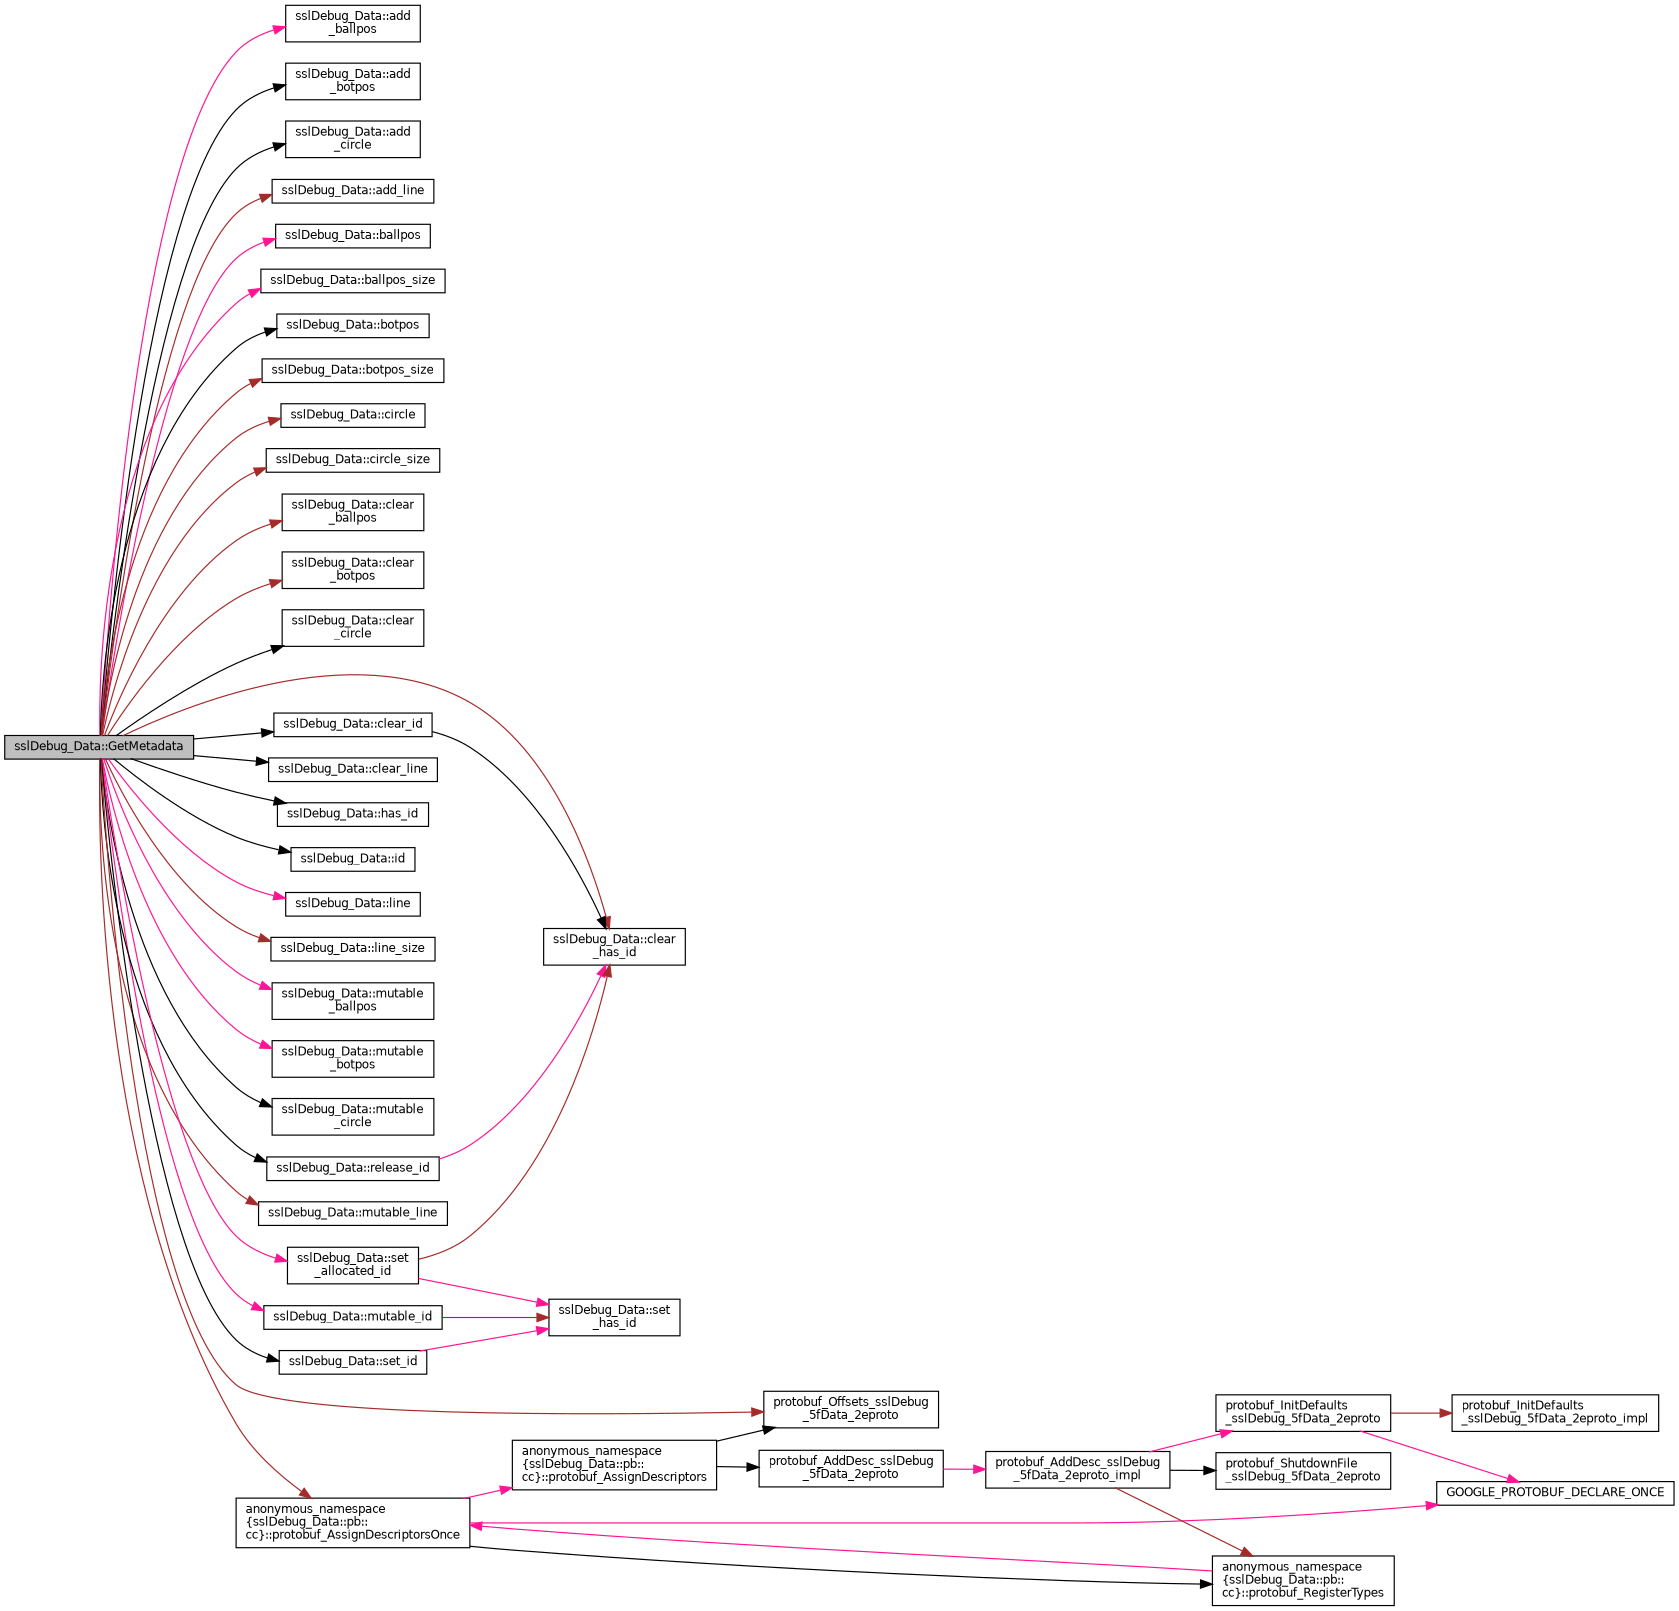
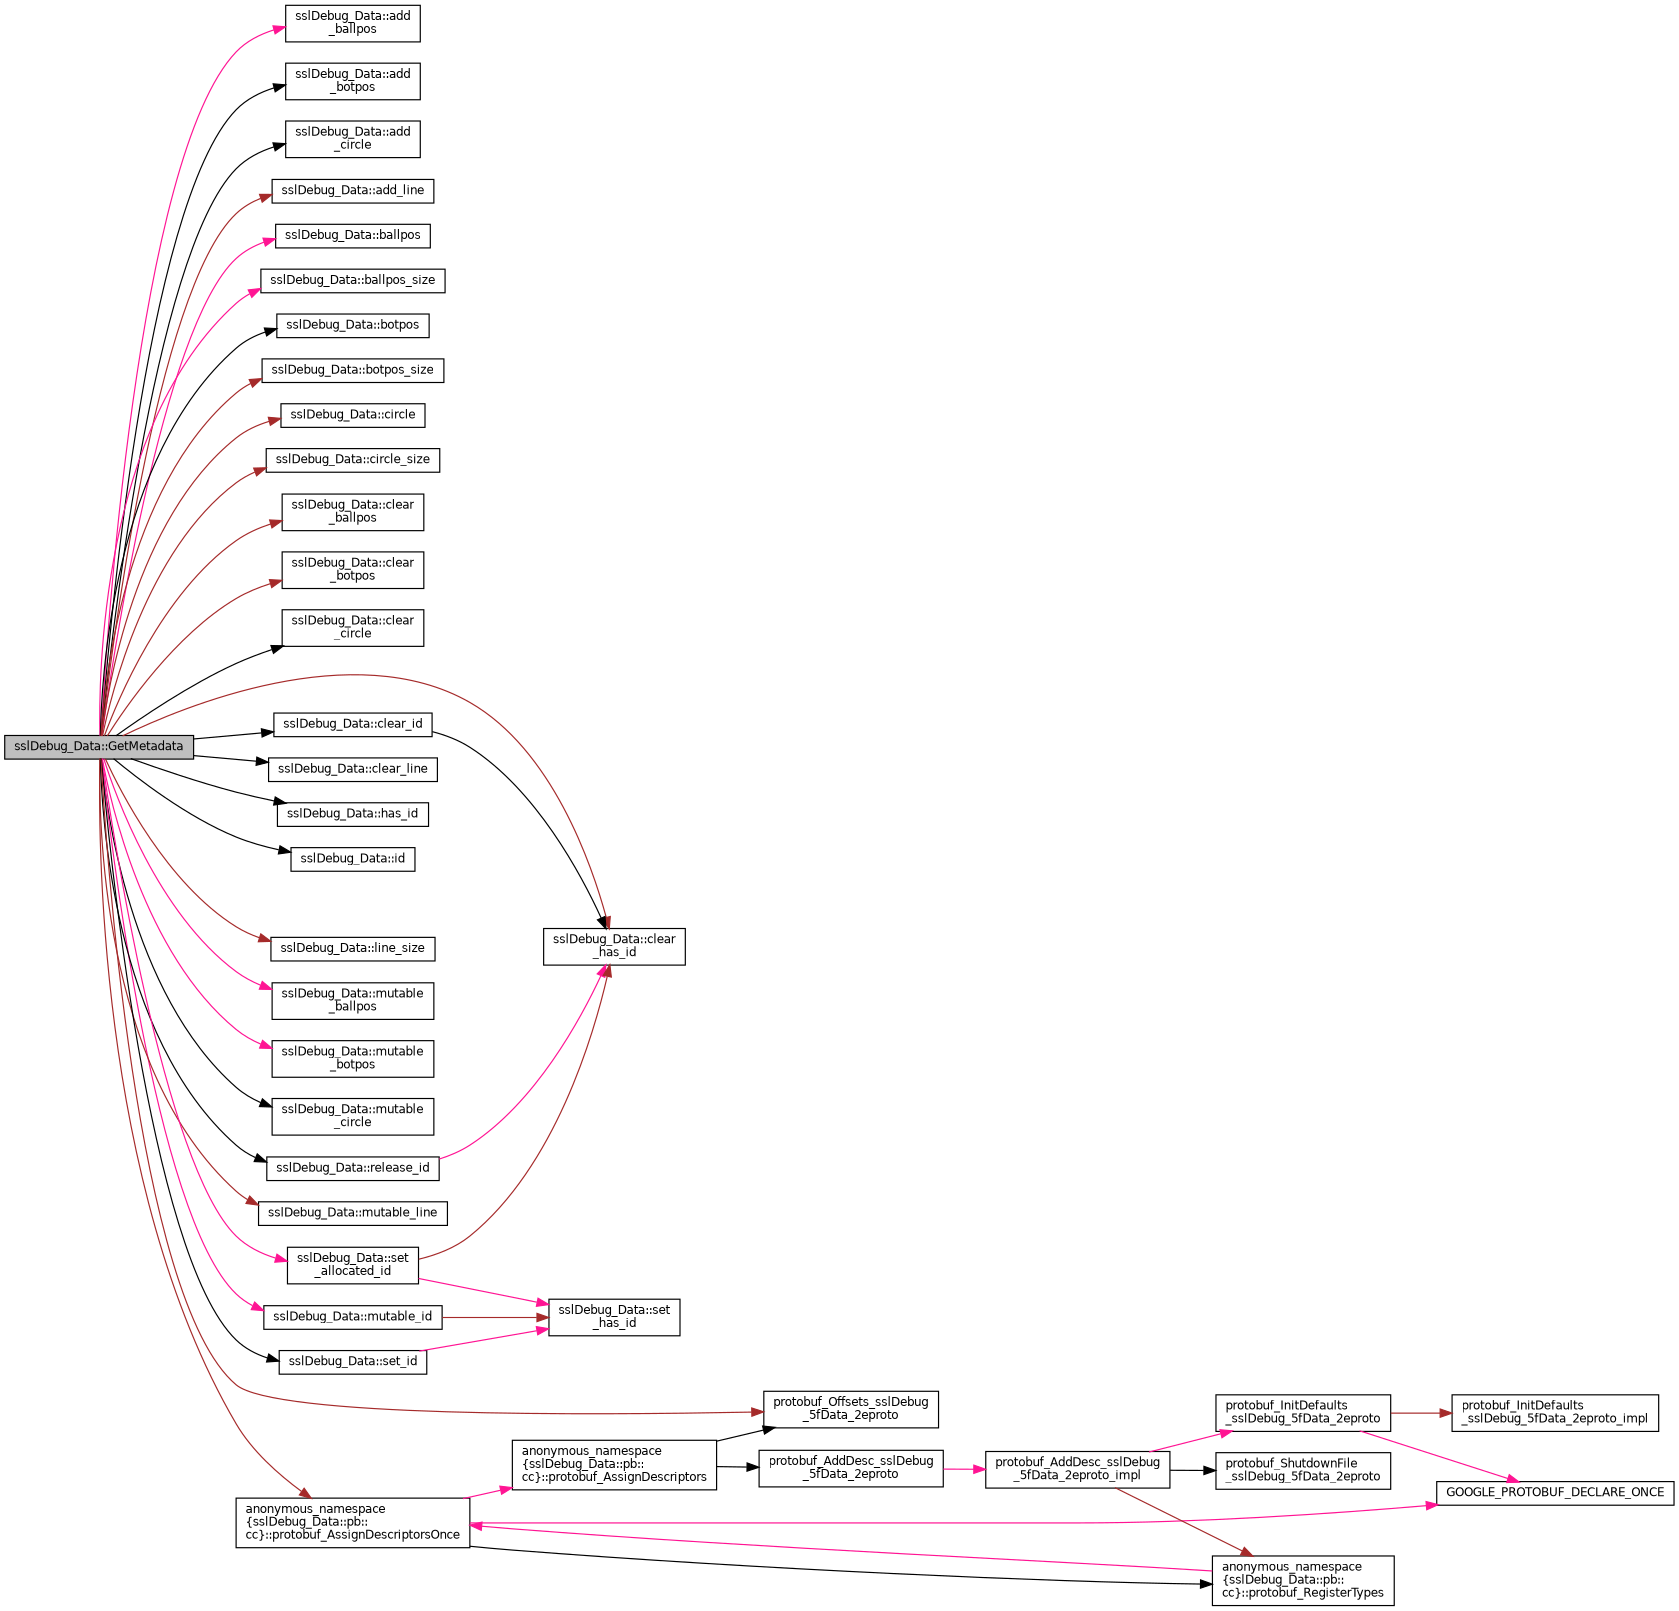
(353, 904) -> none
